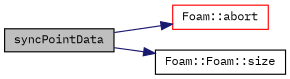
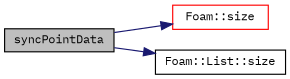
(220, 17) -> (220, 17)
(220, 62) -> (220, 62)
